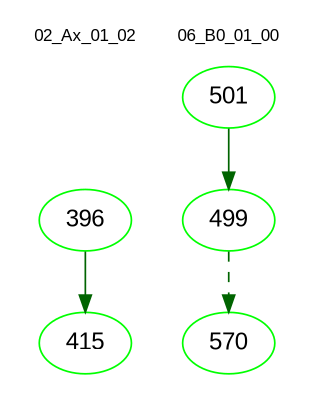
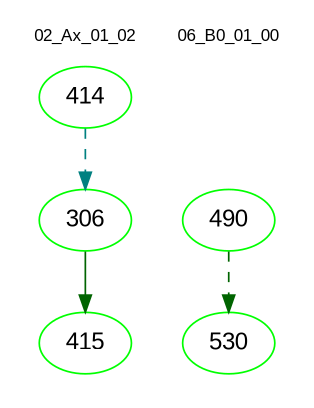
none -> (85, 97)
(229, 97) -> none
(85, 220) -> (85, 220)
(229, 220) -> (229, 220)
(229, 343) -> (229, 343)
